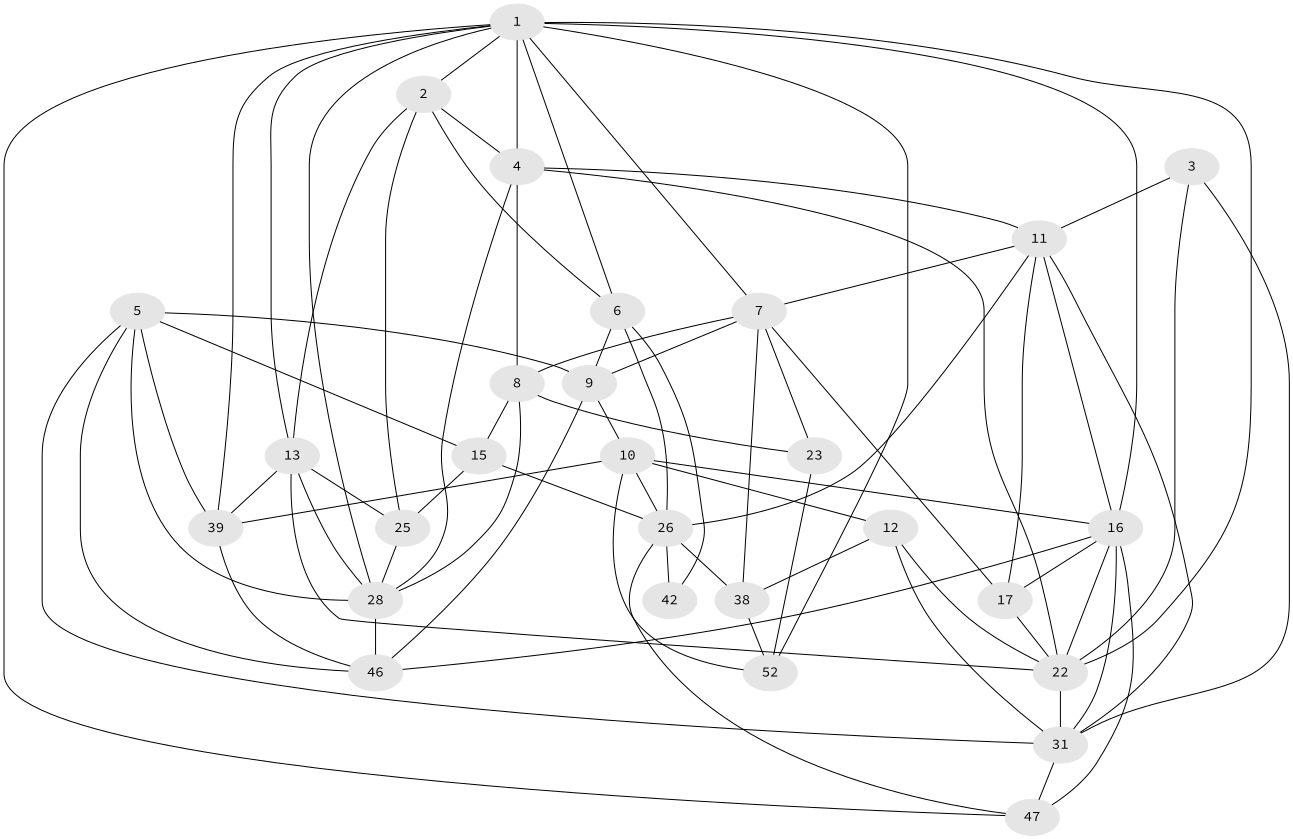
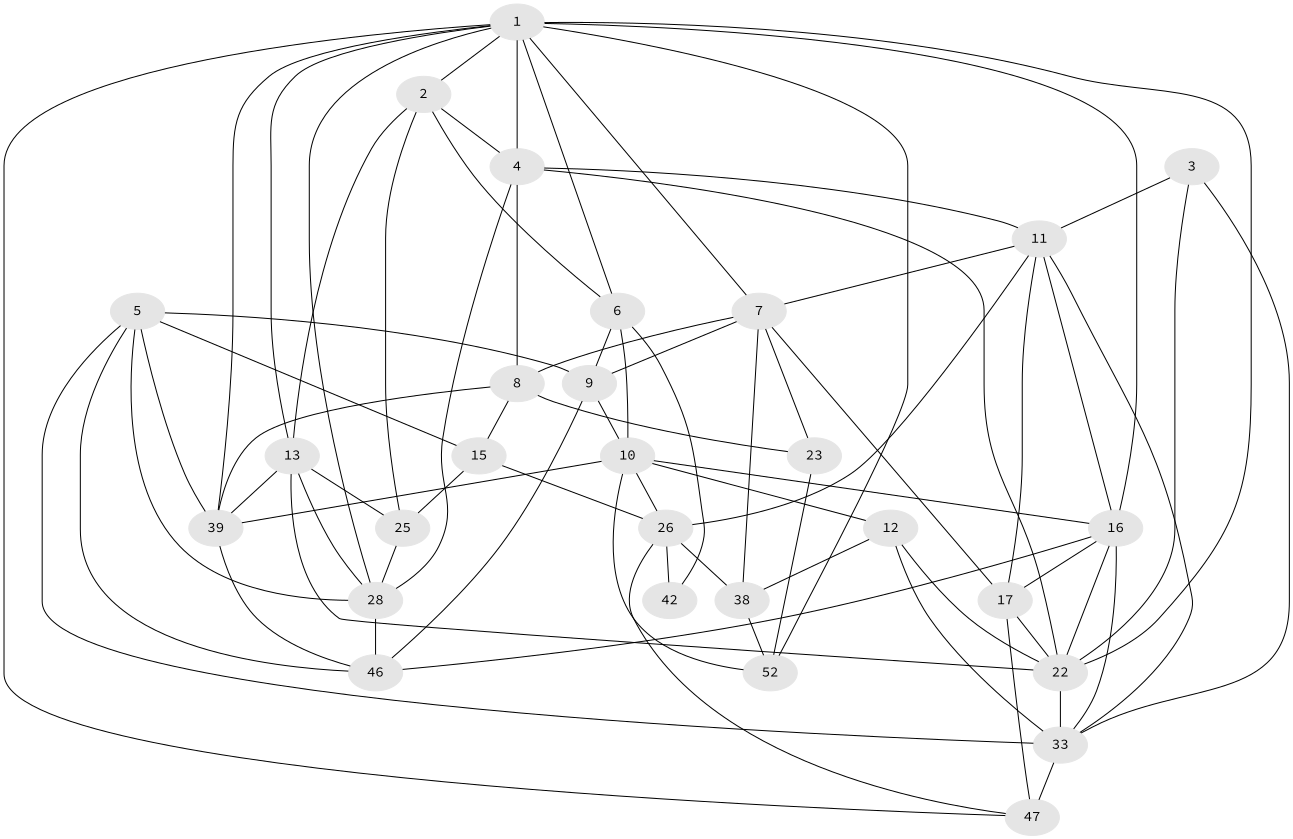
(659, 417) -> (627, 383)
(496, 519) -> (338, 409)
(1131, 682) -> (1016, 700)
(1060, 745) -> (1060, 745)
